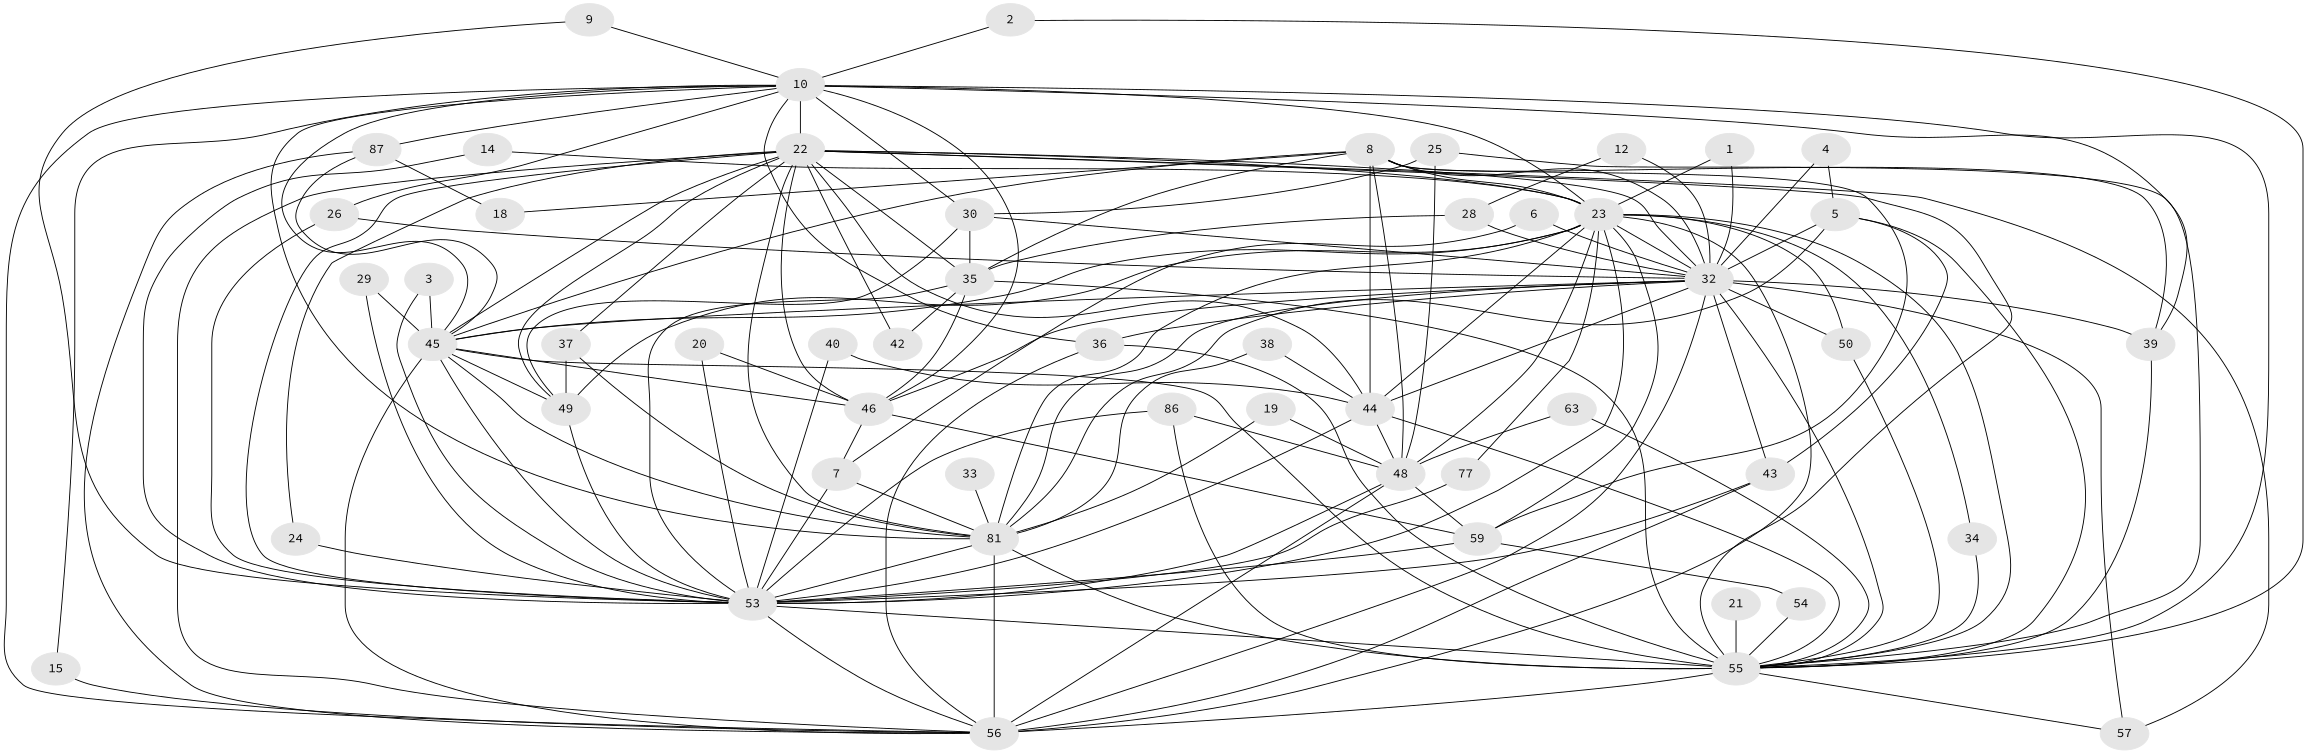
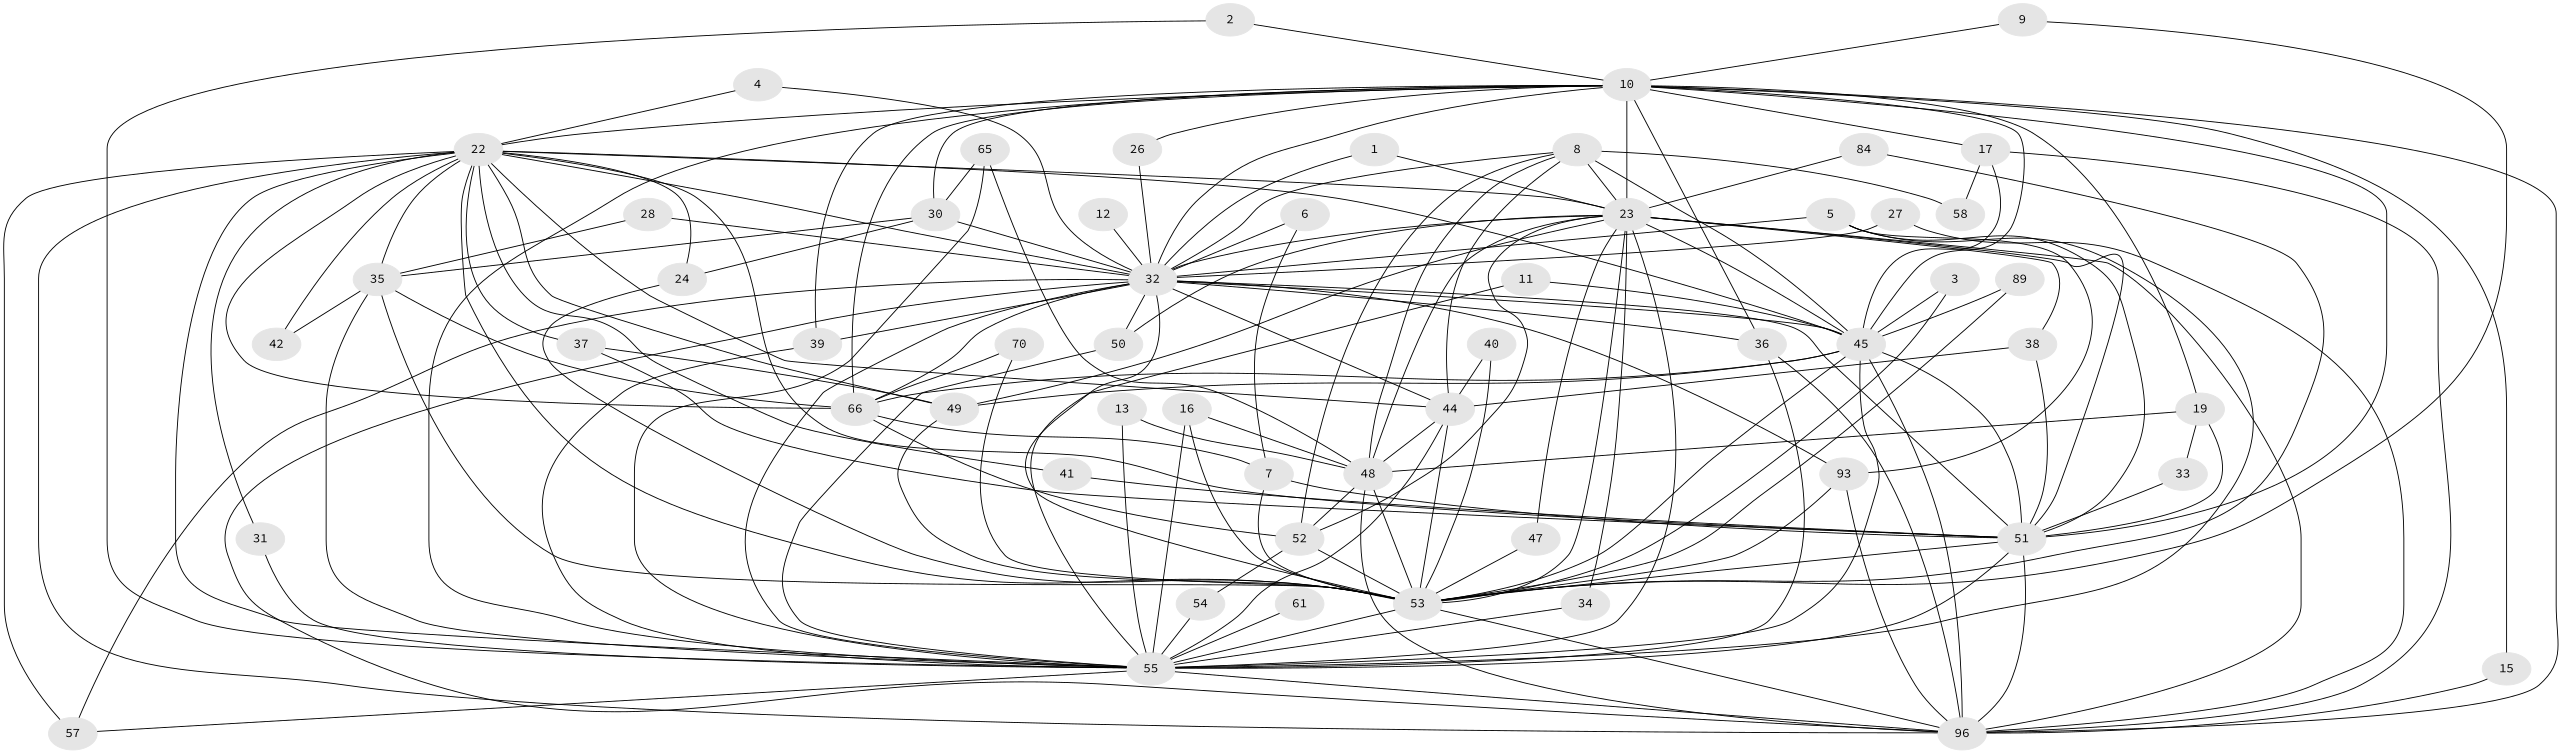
none -> (2015, 126)
none -> (1356, 130)
(377, 150) -> (1986, 150)
(488, 150) -> (1864, 150)
(1435, 150) -> (985, 150)
(1836, 168) -> none
(1830, 180) -> (618, 117)
(1544, 181) -> none
(1161, 193) -> none
(500, 215) -> (1960, 215)
none -> (1895, 215)
(364, 279) -> (2020, 279)
none -> (1526, 279)
(716, 302) -> (809, 247)
(1494, 304) -> (1888, 241)
(699, 344) -> (1019, 344)
(869, 409) -> (855, 409)
(1172, 409) -> (1187, 409)
(1572, 409) -> (1122, 409)
none -> (2192, 442)
none -> (1067, 474)
(1466, 474) -> (1536, 539)
(1770, 474) -> (1844, 474)
none -> (260, 539)
(994, 539) -> (2022, 539)
(1477, 539) -> (1300, 539)
(267, 567) -> (1085, 516)
(1736, 604) -> (1300, 604)
(994, 734) -> (1962, 734)
